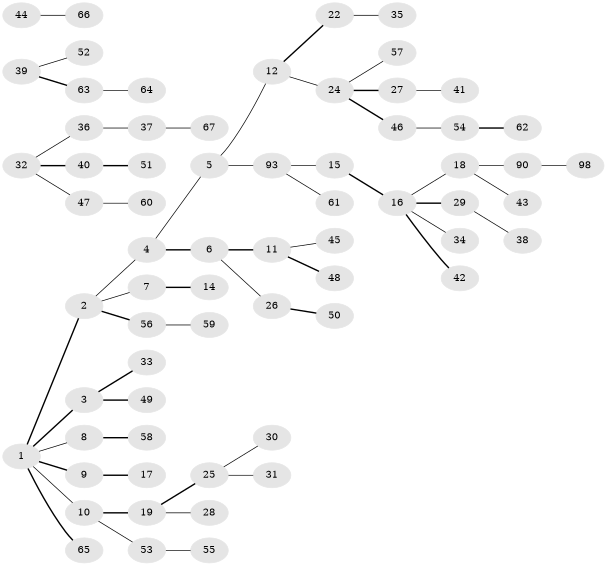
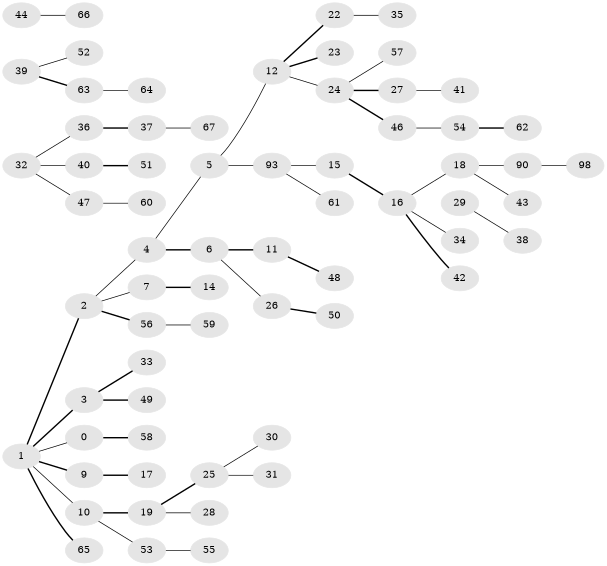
none -> (335, 53)
(116, 128) -> (116, 128)
(53, 166) -> (53, 166)
(429, 203) -> none
(335, 241) -> none
(84, 438) -> (84, 438)
